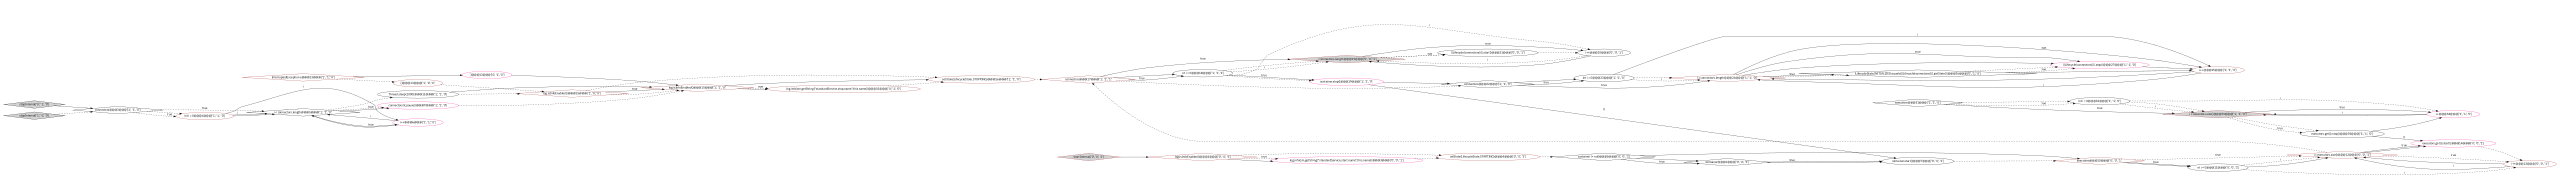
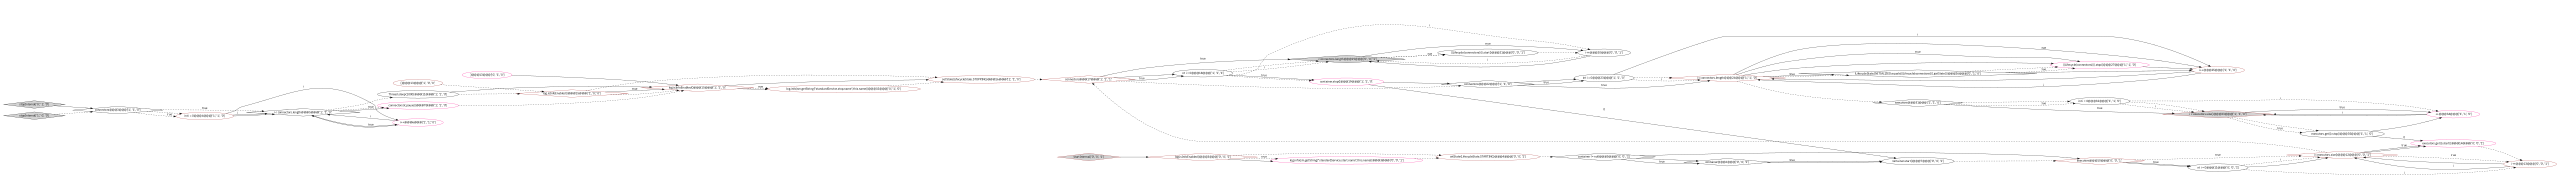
(1347, 59) -> (1347, 59)
(303, 77) -> none
none -> (1808, 96)
